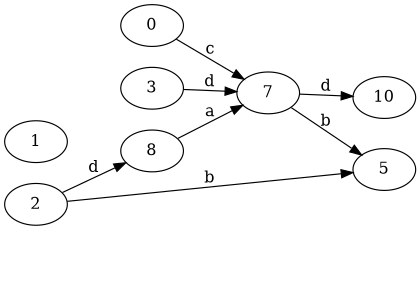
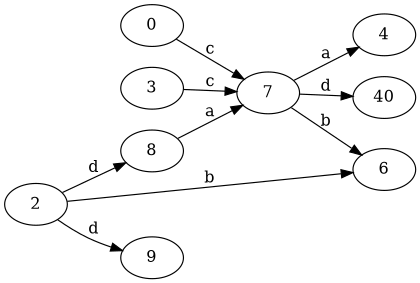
none -> (384, 35)
(210, 82) -> (210, 82)
(384, 98) -> (384, 98)
(36, 142) -> none
(384, 170) -> (384, 170)
none -> (152, 258)
